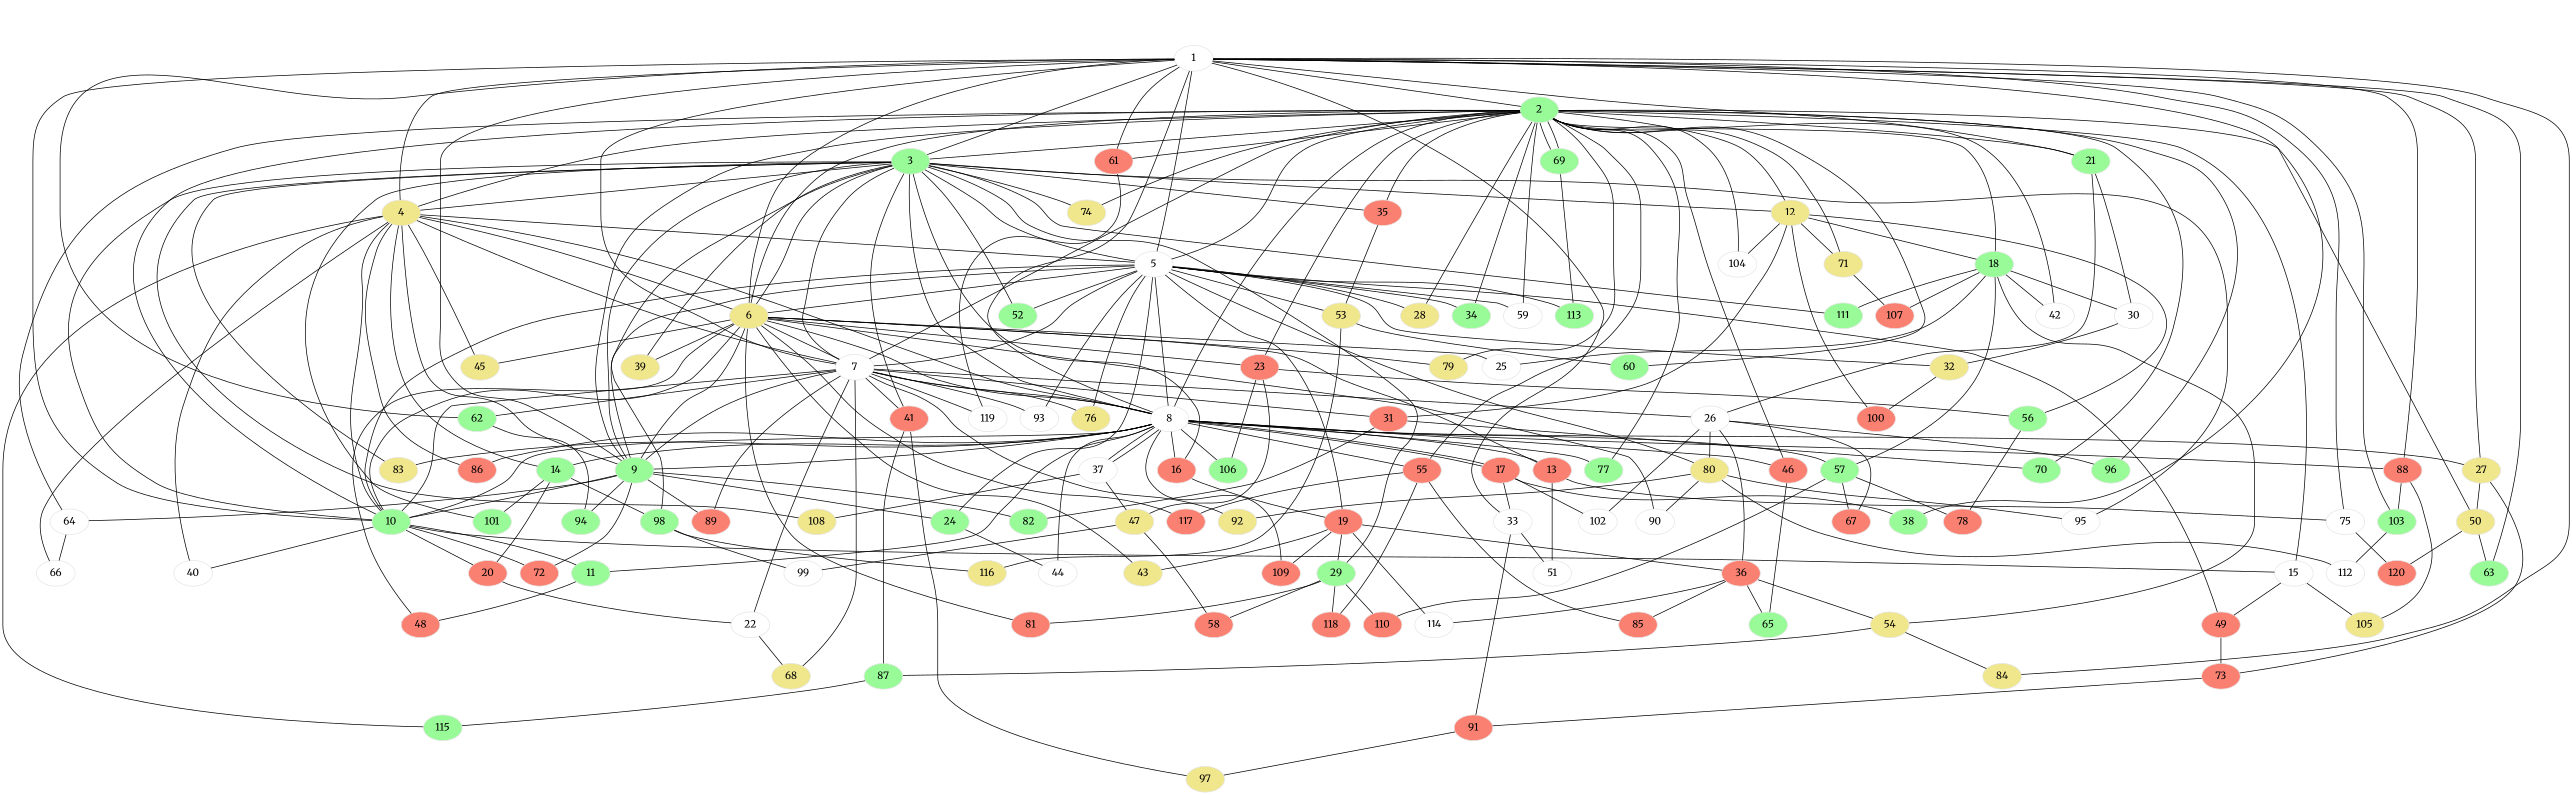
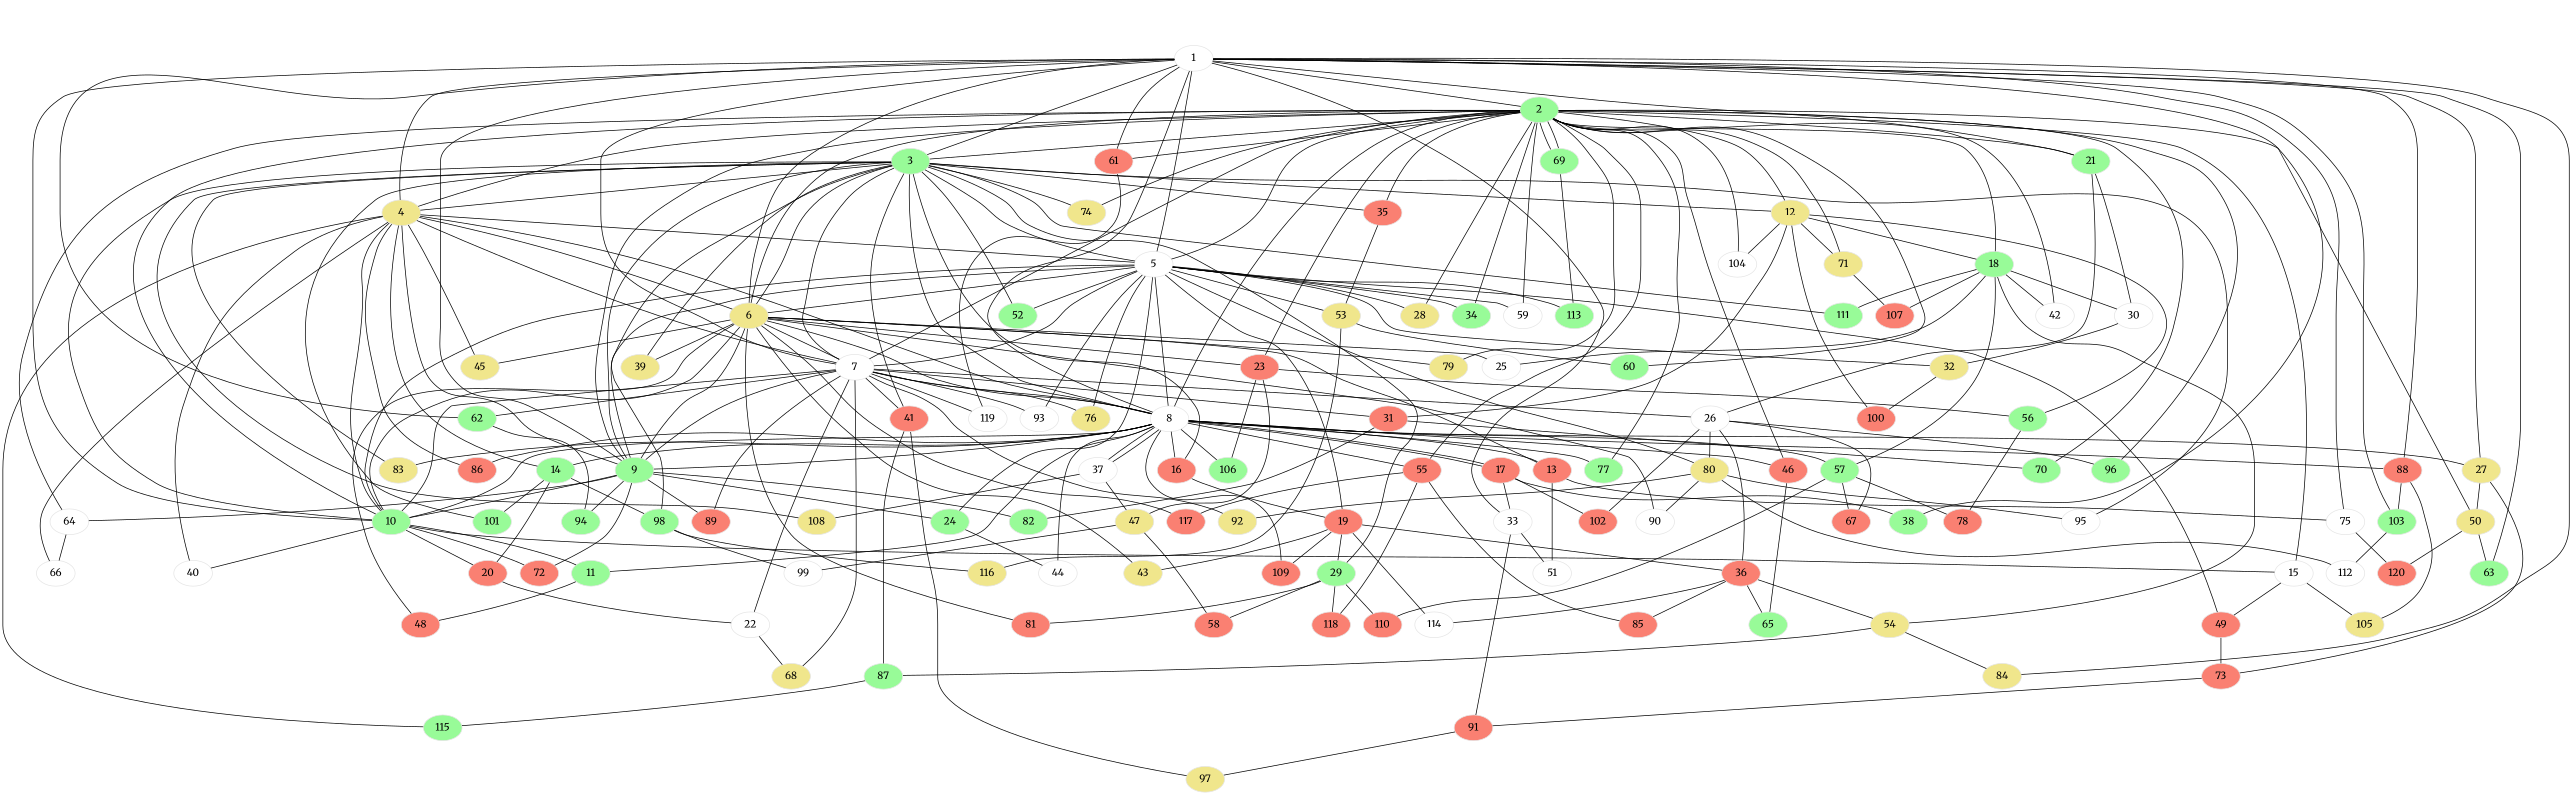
(1598, 522) -> (1598, 522)
